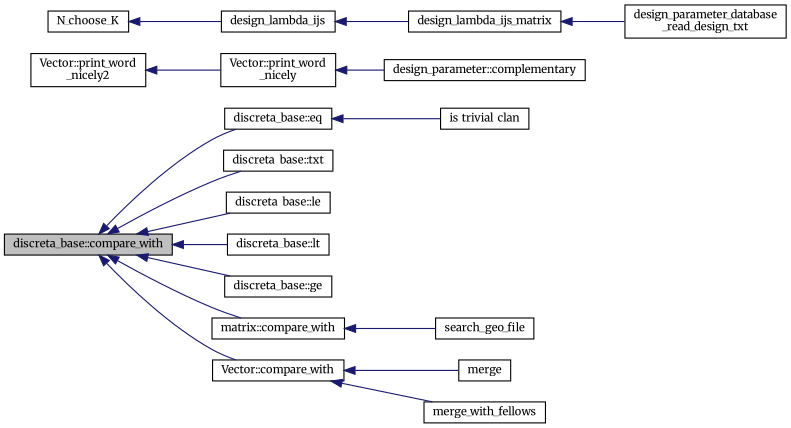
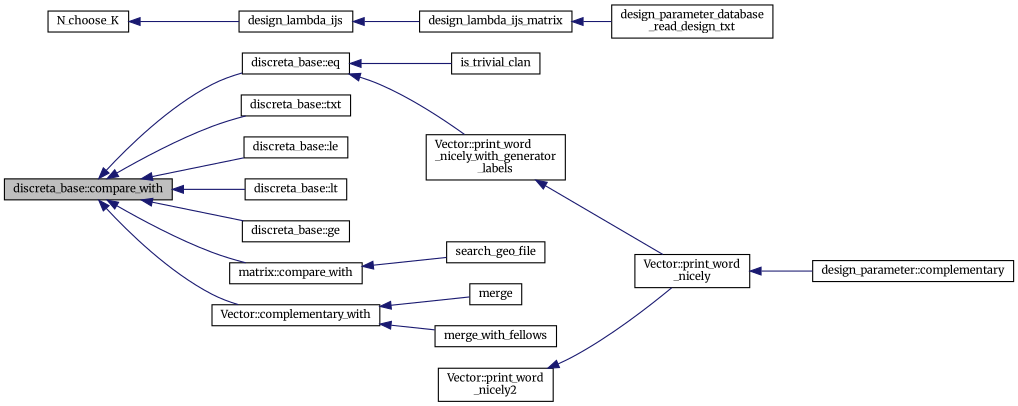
none -> (496, 157)
(278, 370) -> (296, 315)
